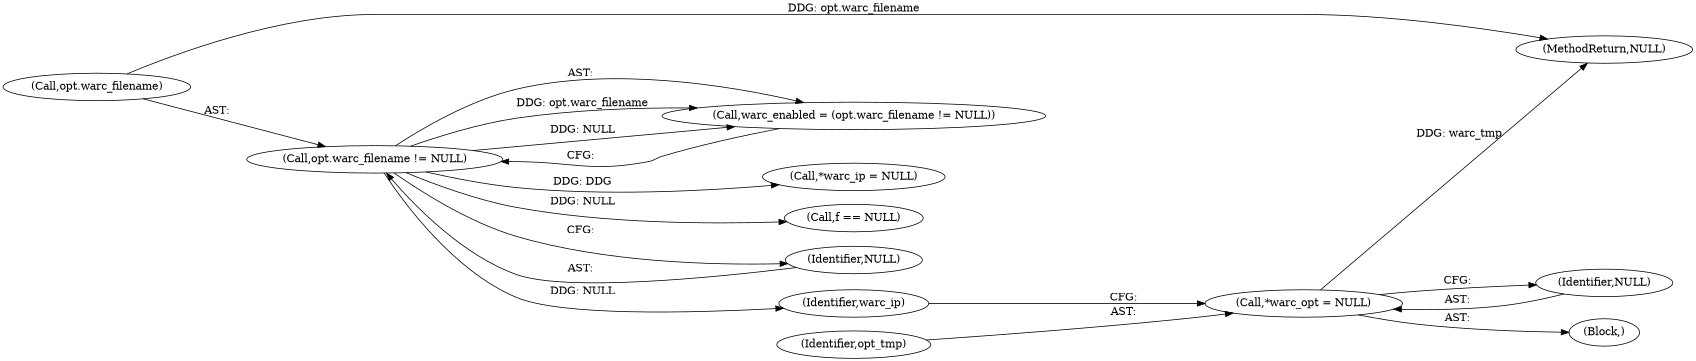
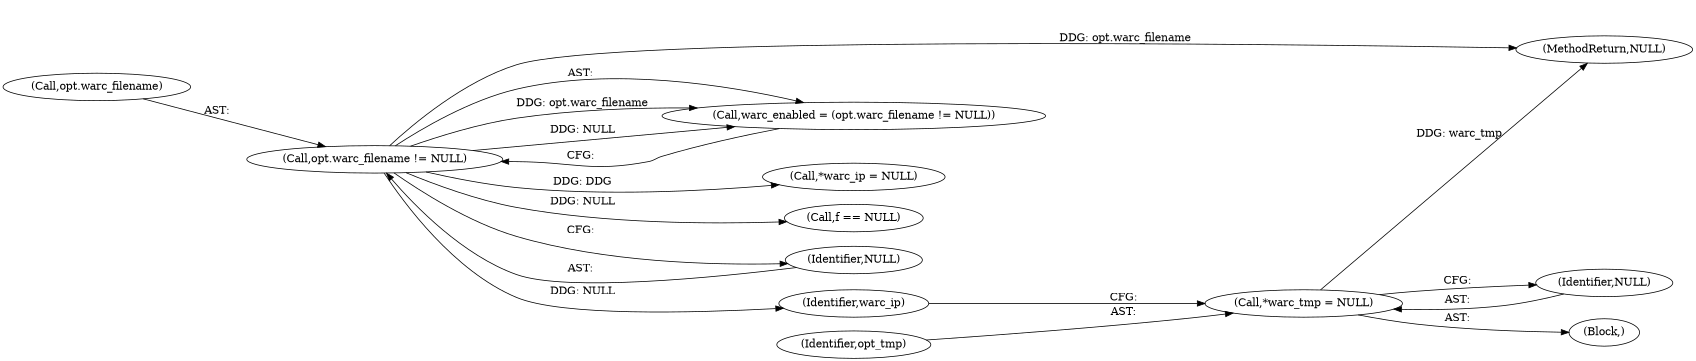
(830, 14) -> (936, 44)
(1304, 303) -> (1304, 303)
